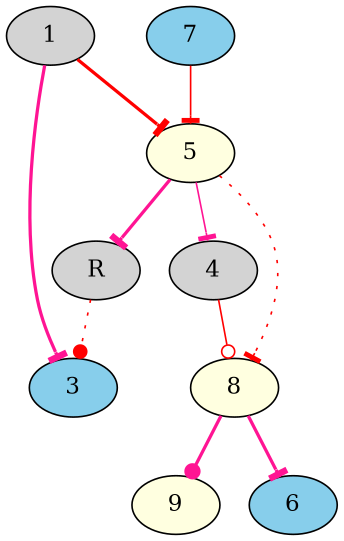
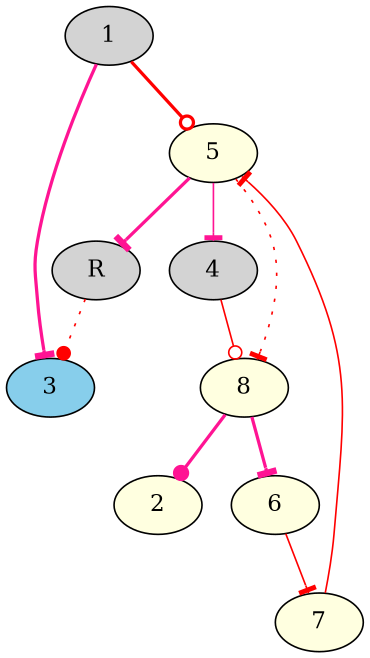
(191, 36) -> (319, 622)
(117, 92) -> (157, 89)
(176, 505) -> (158, 505)
(293, 505) -> (275, 505)
none -> (296, 559)
